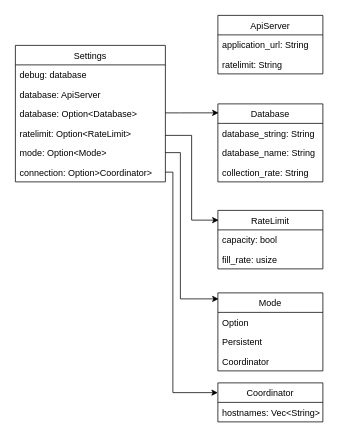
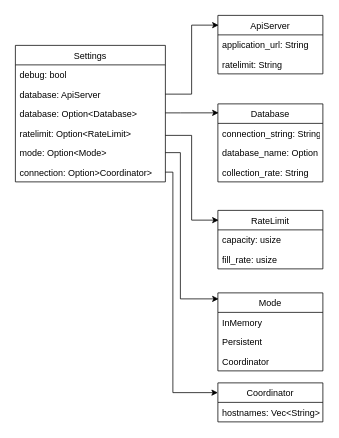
none -> (192, 60)
(55, 75) -> (44, 75)
(275, 134) -> (279, 134)
(271, 153) -> (271, 153)
(253, 240) -> (255, 240)
(236, 323) -> (242, 323)
